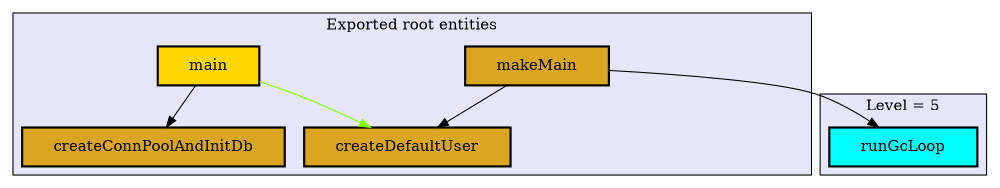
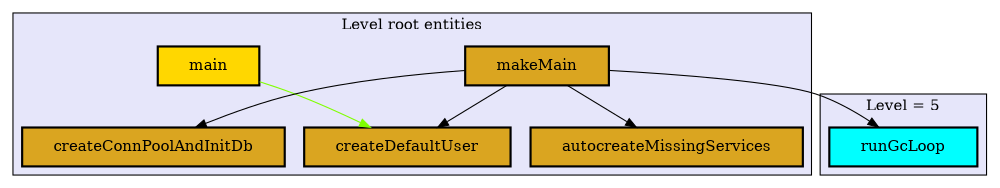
(412, 25) -> (412, 25)
(184, 102) -> (333, 86)
none -> (667, 147)
